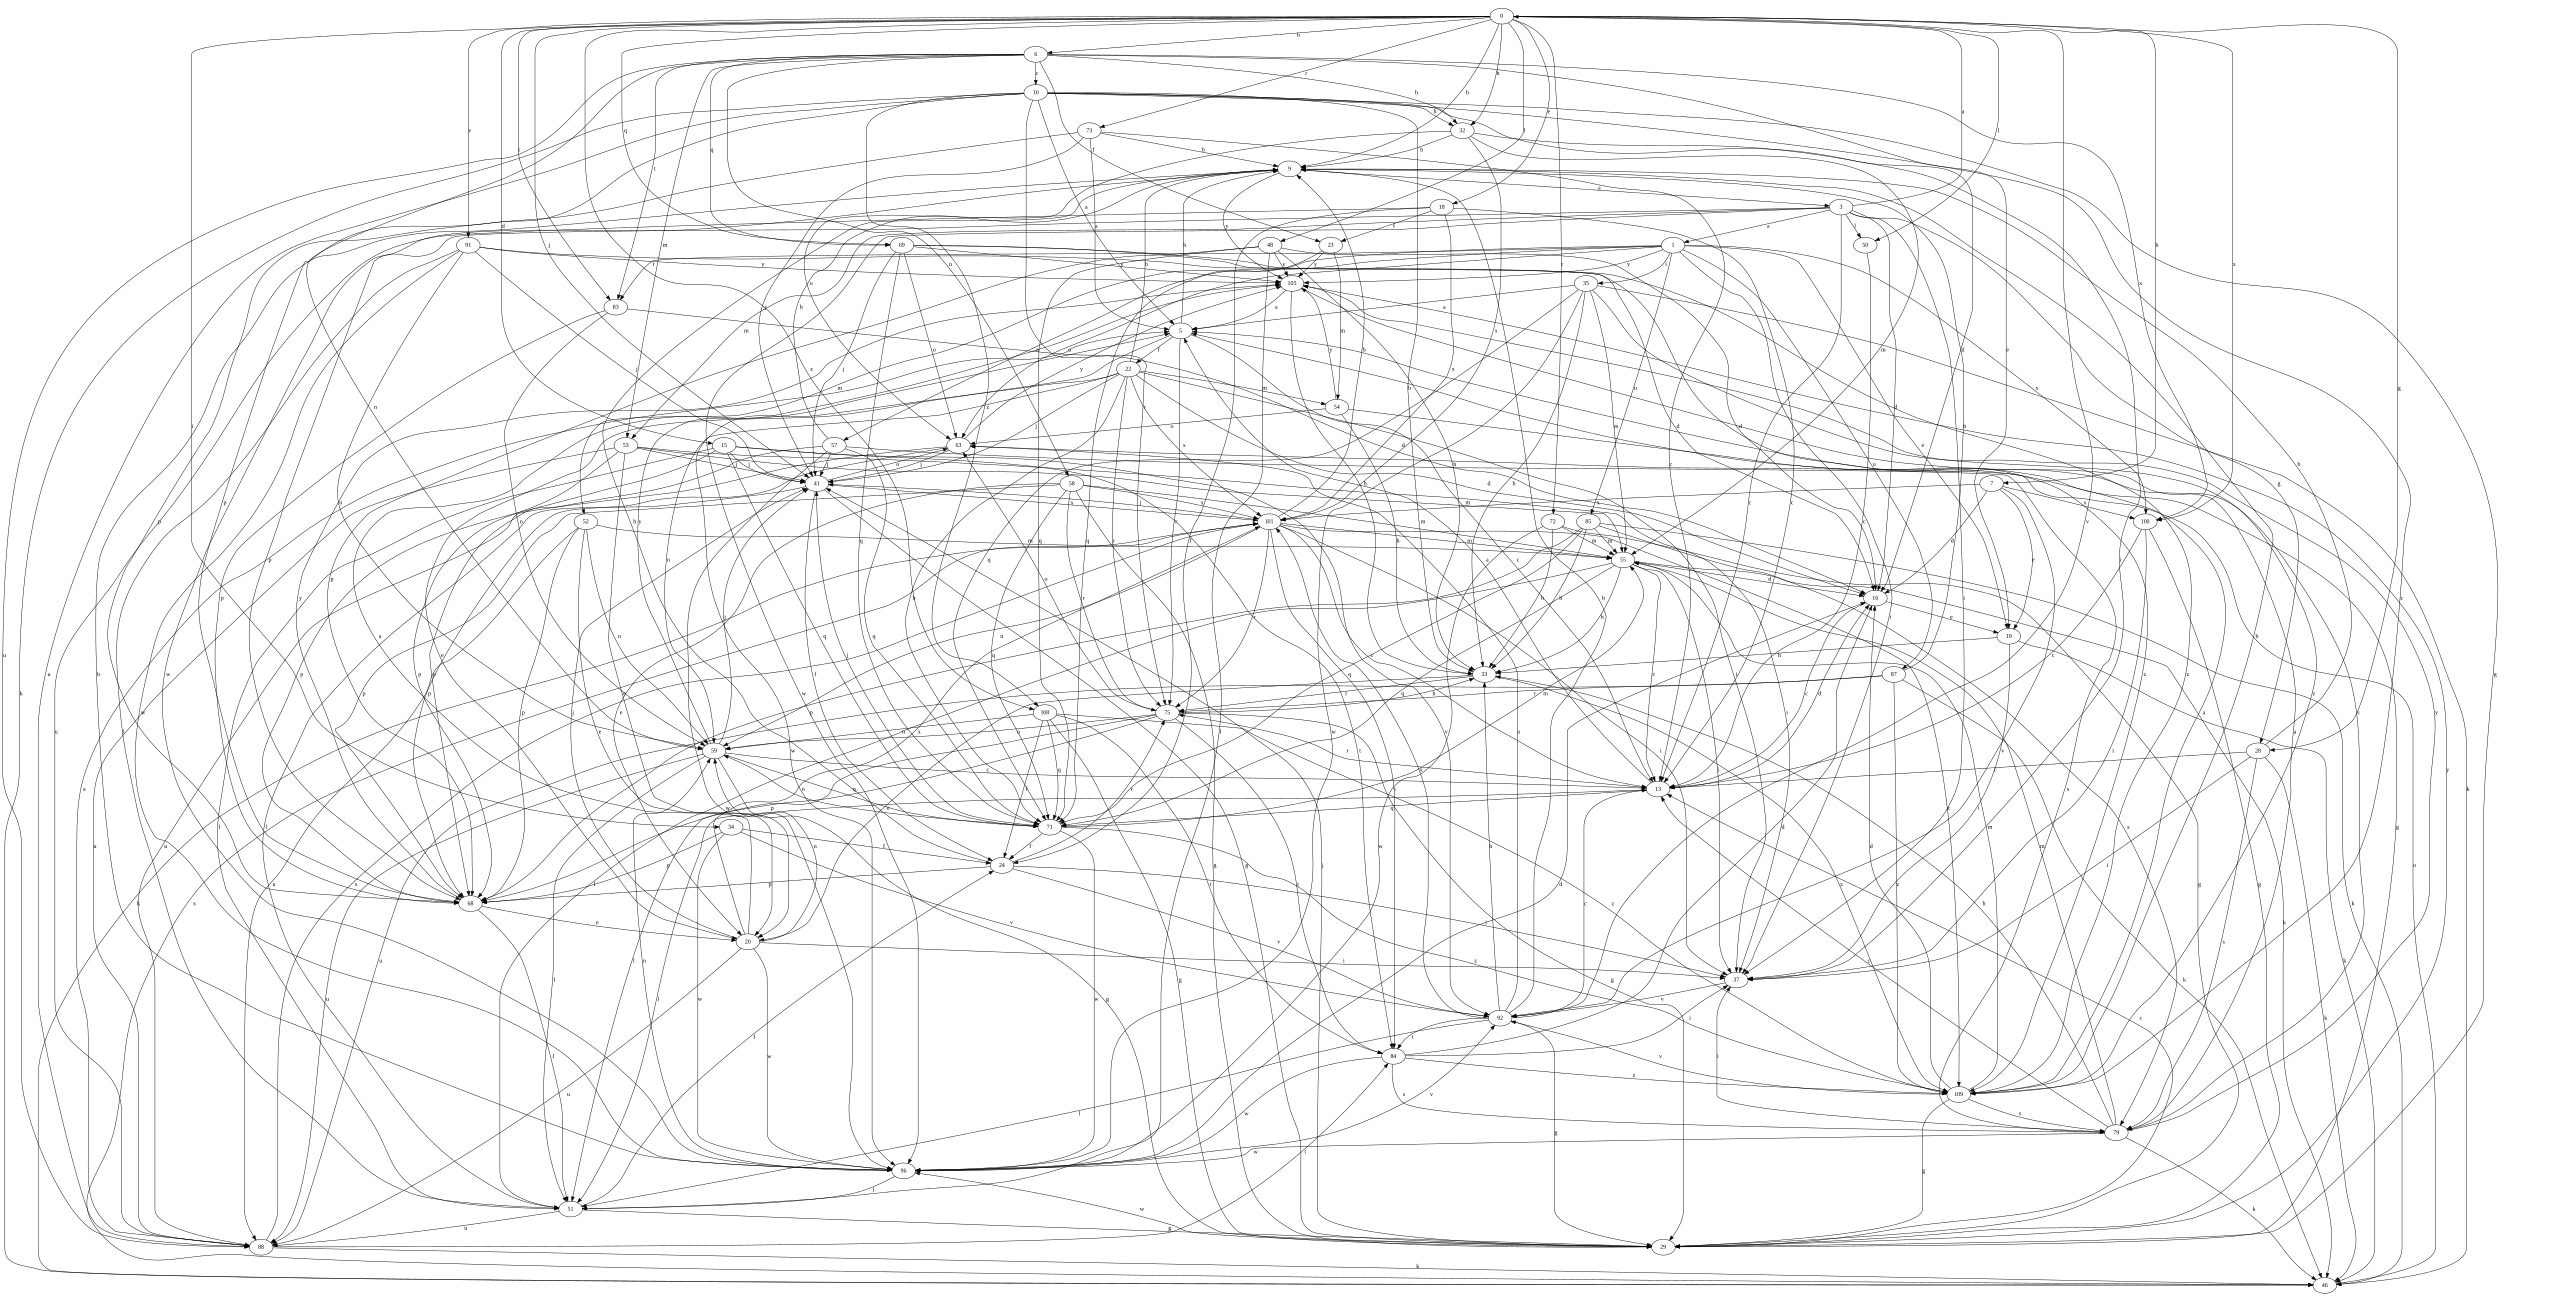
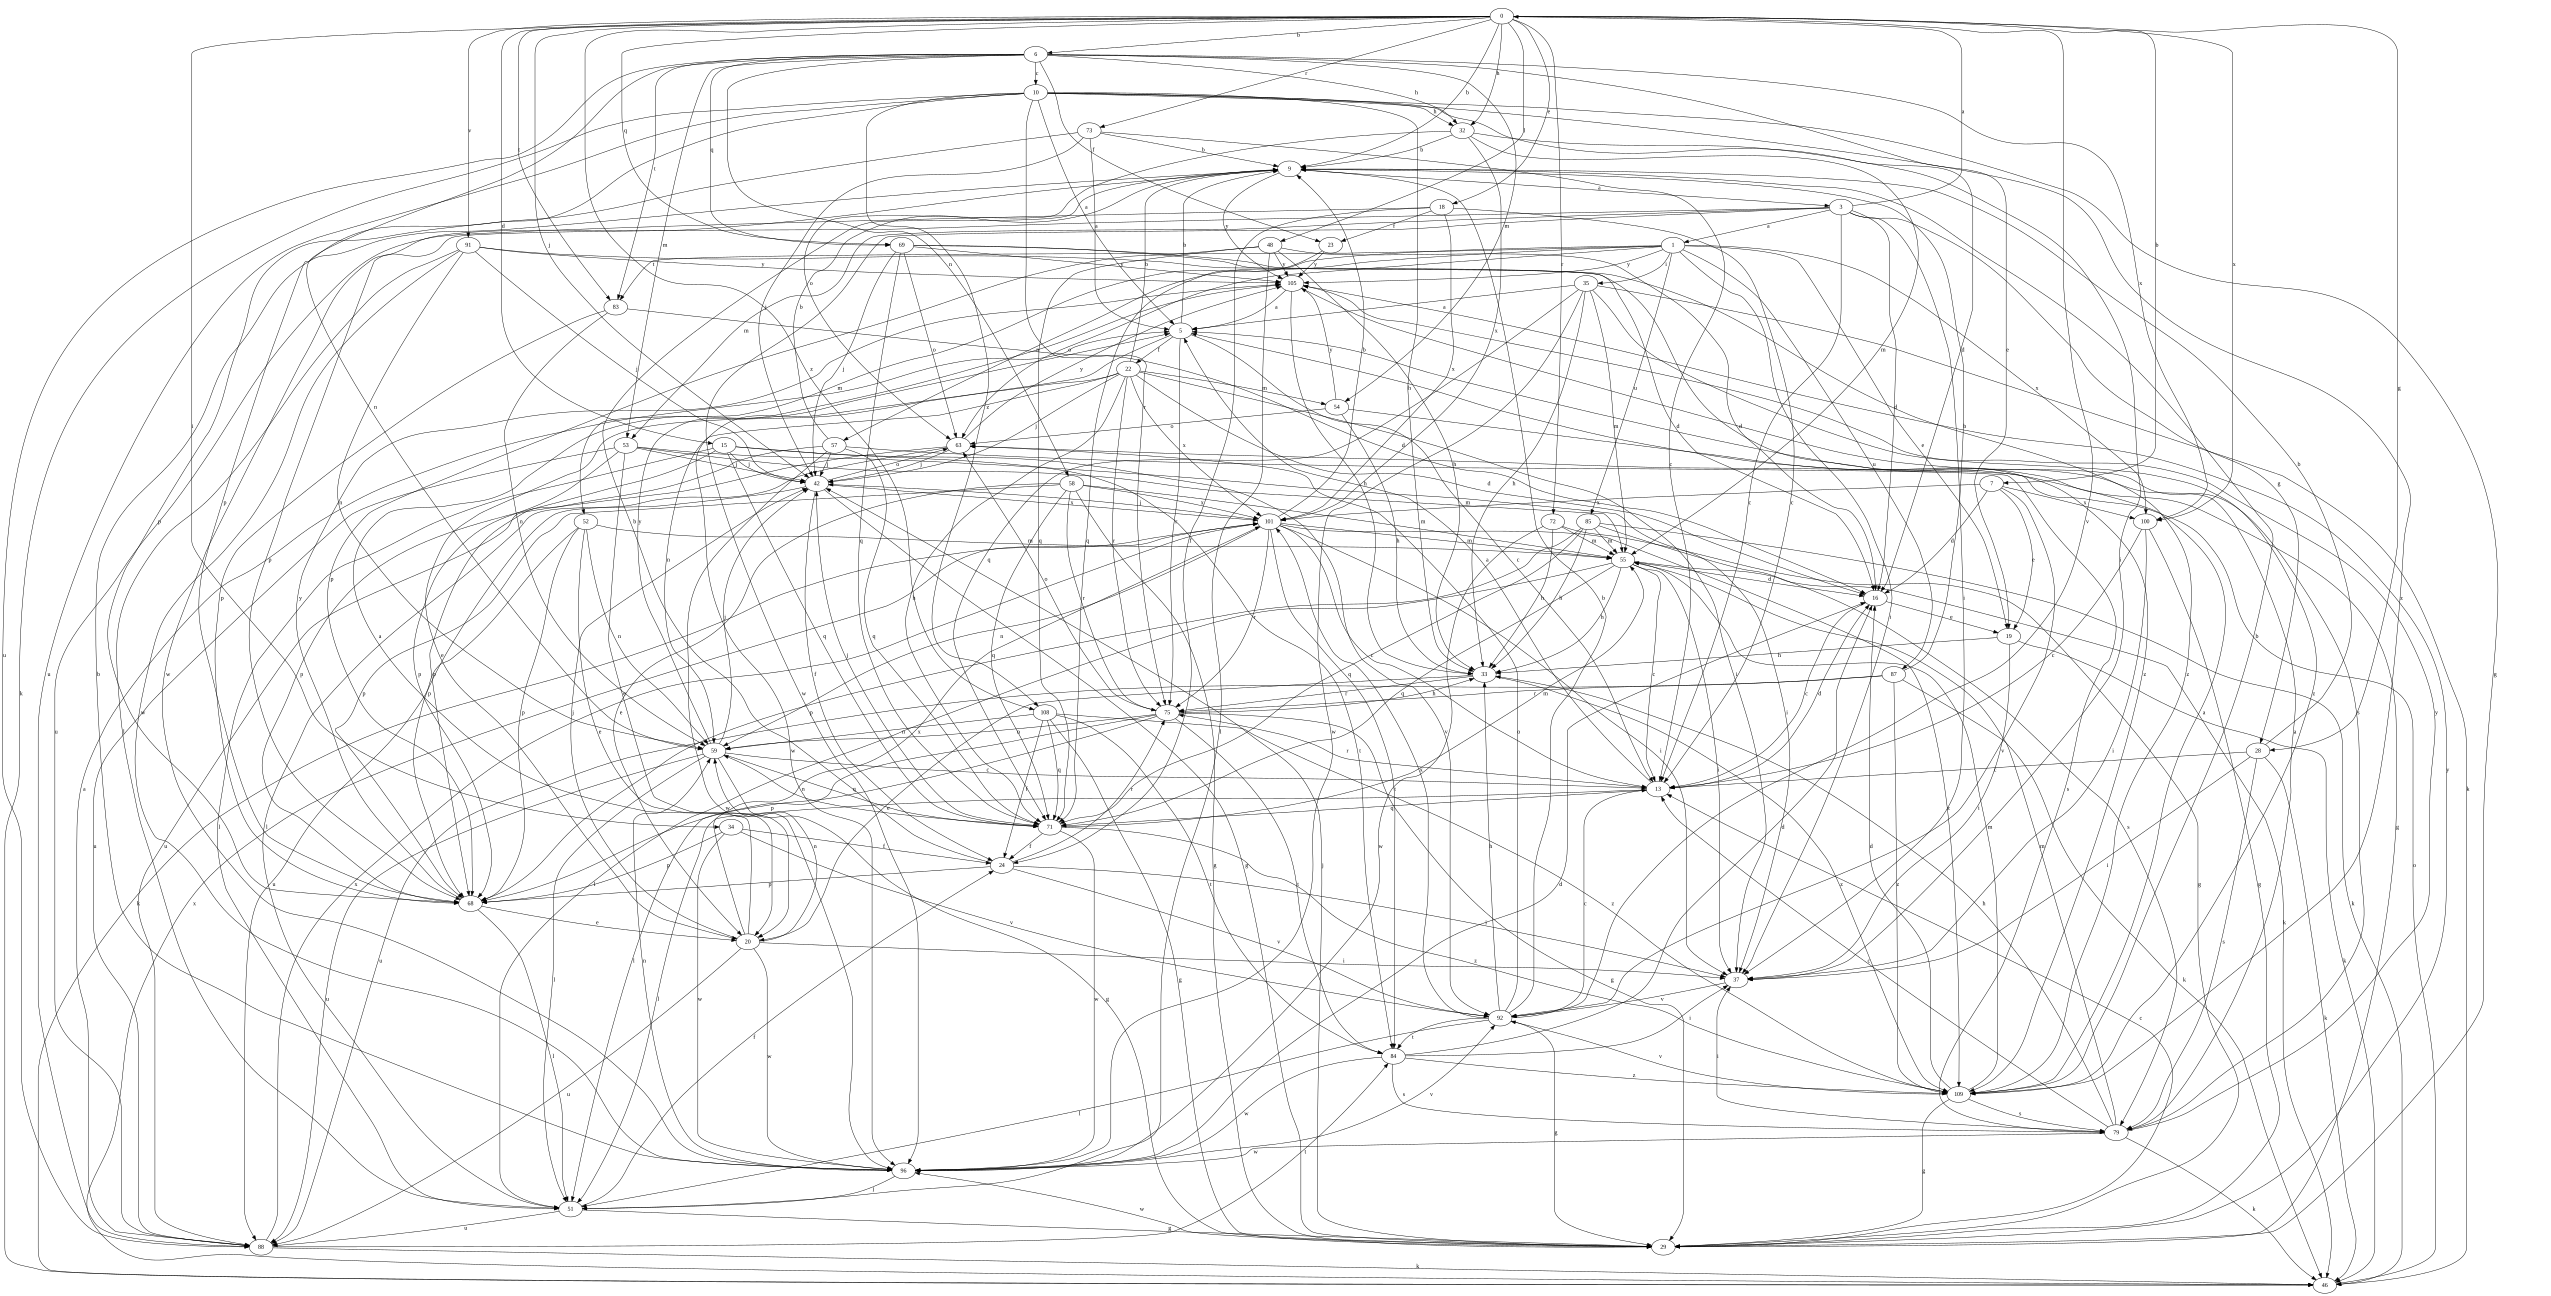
(1865, 245) -> none
(1340, 324) -> (1456, 80)
(817, 484) -> (817, 484)
